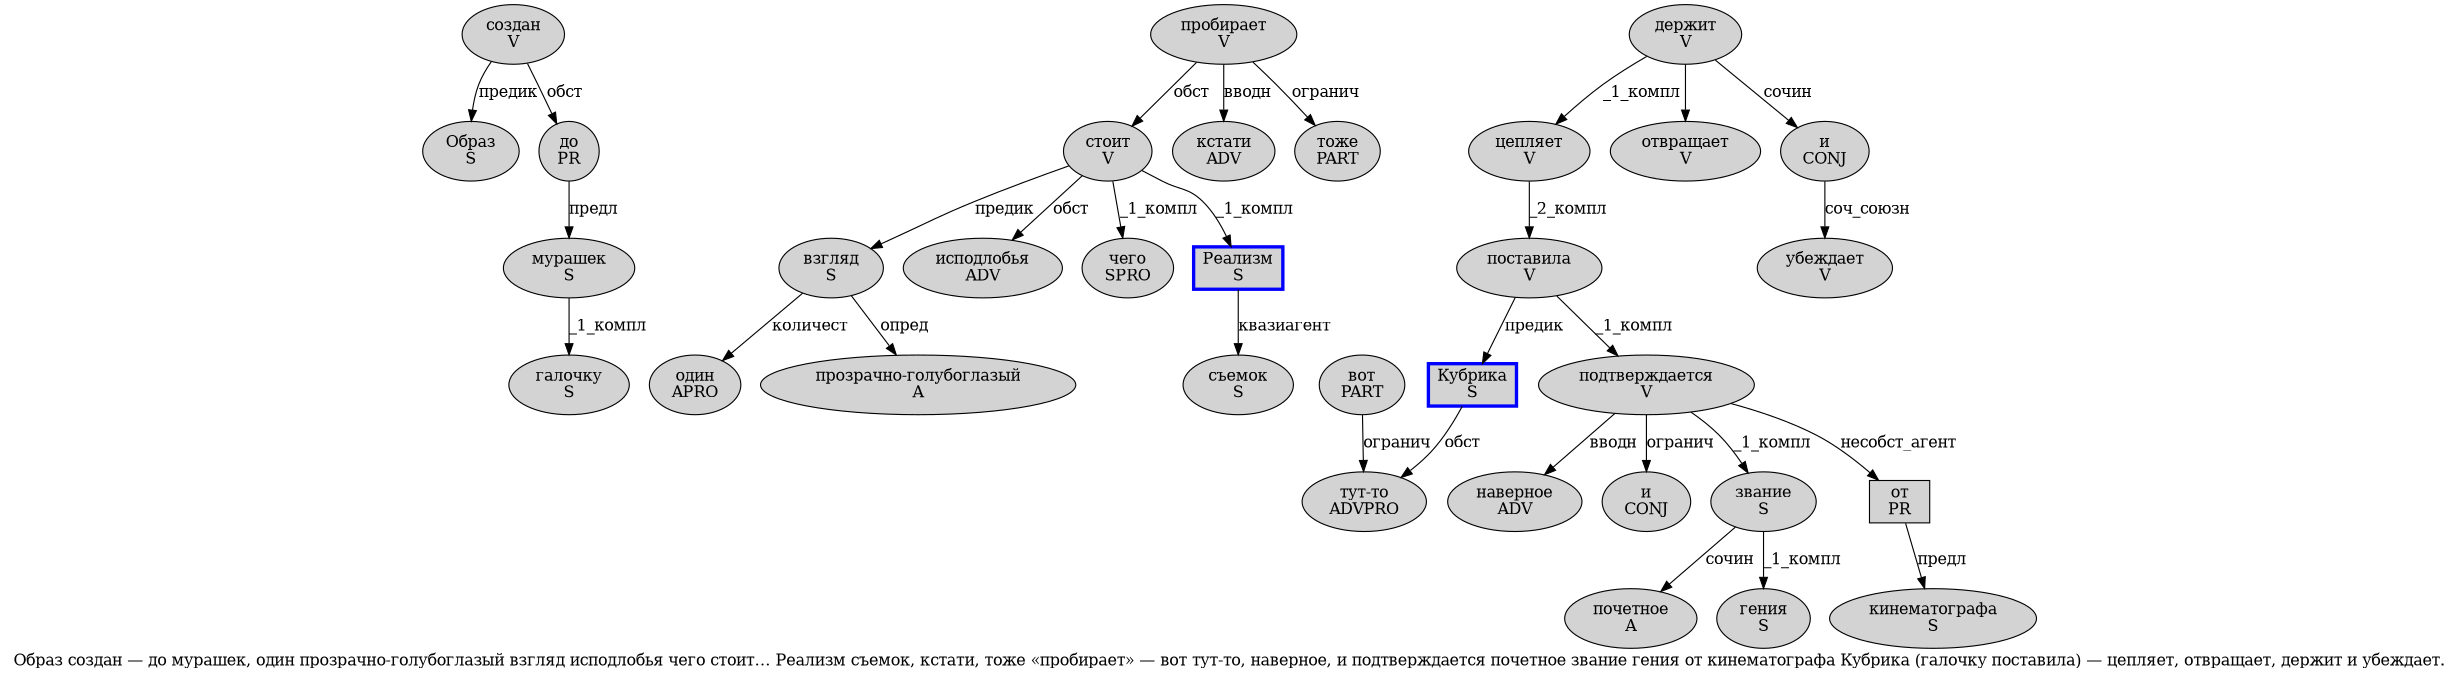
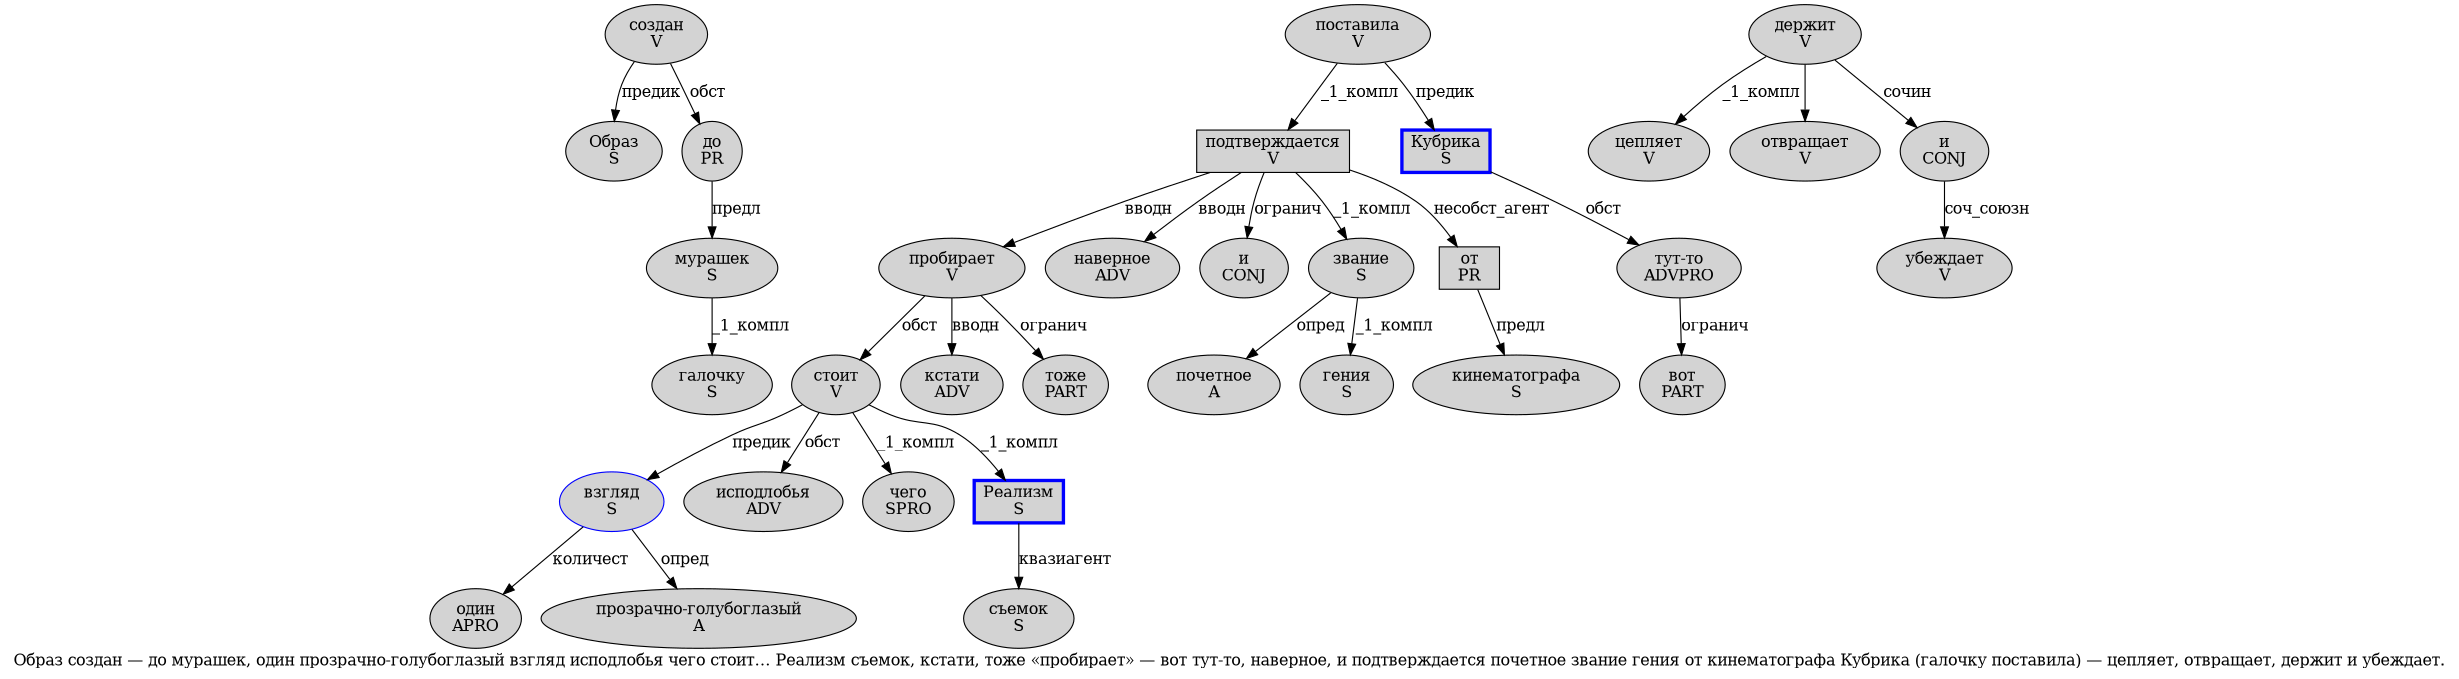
(1529, 204) -> none
none -> (1112, 206)
(831, 268) -> (612, 502)
(1646, 385) -> (1273, 151)
(1363, 438) -> (1681, 321)
(1730, 560) -> (1320, 326)
